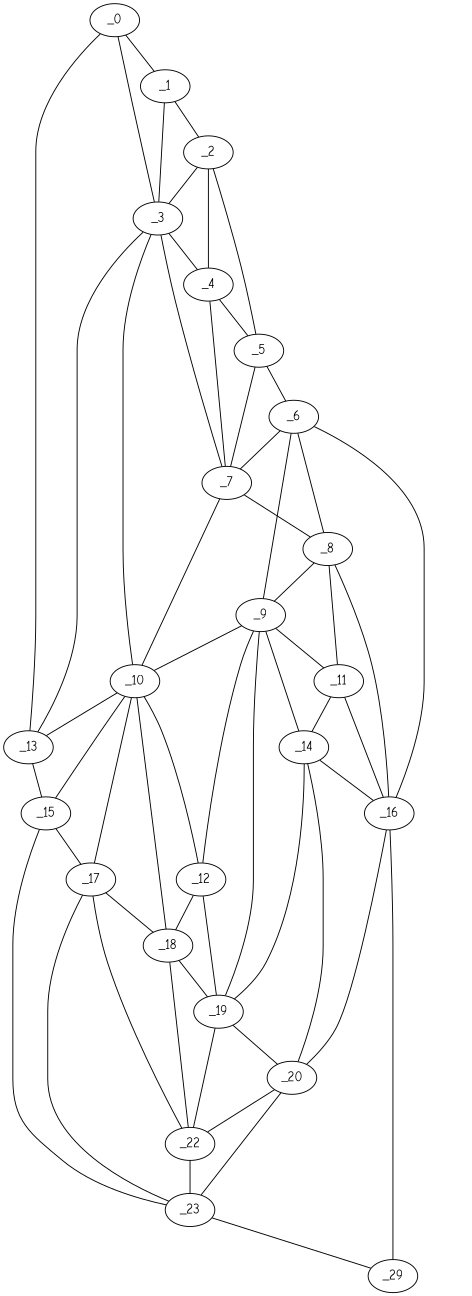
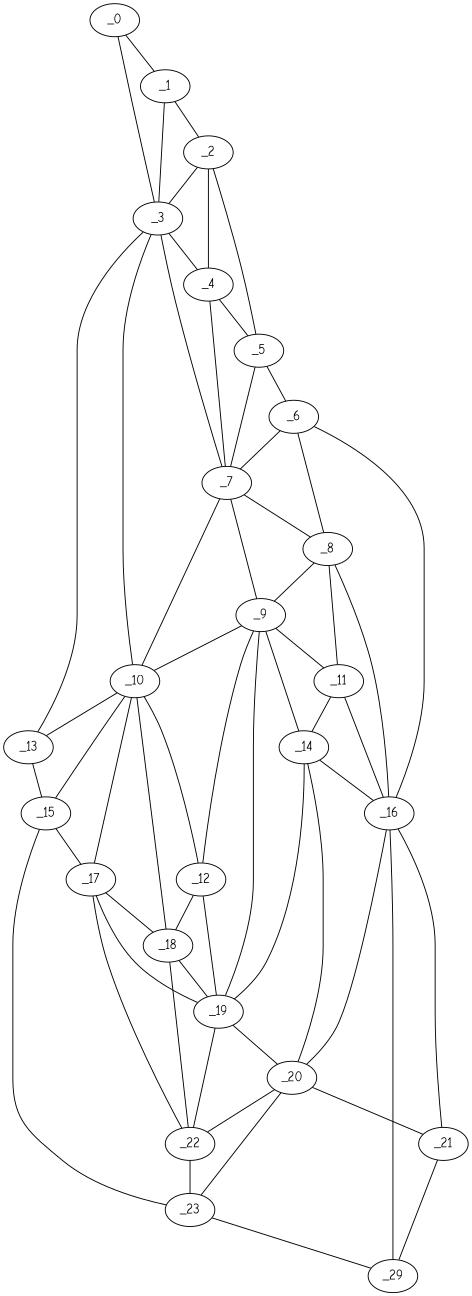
(36, 372) -> none
(279, 508) -> (244, 549)
(48, 1075) -> (134, 961)
none -> (443, 1144)
